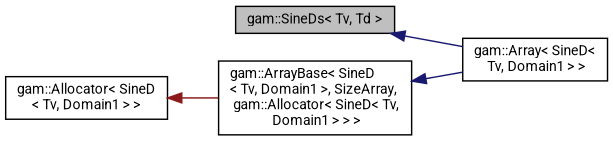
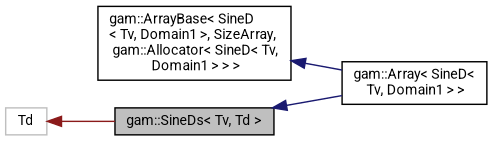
(87, 98) -> none
none -> (26, 121)
